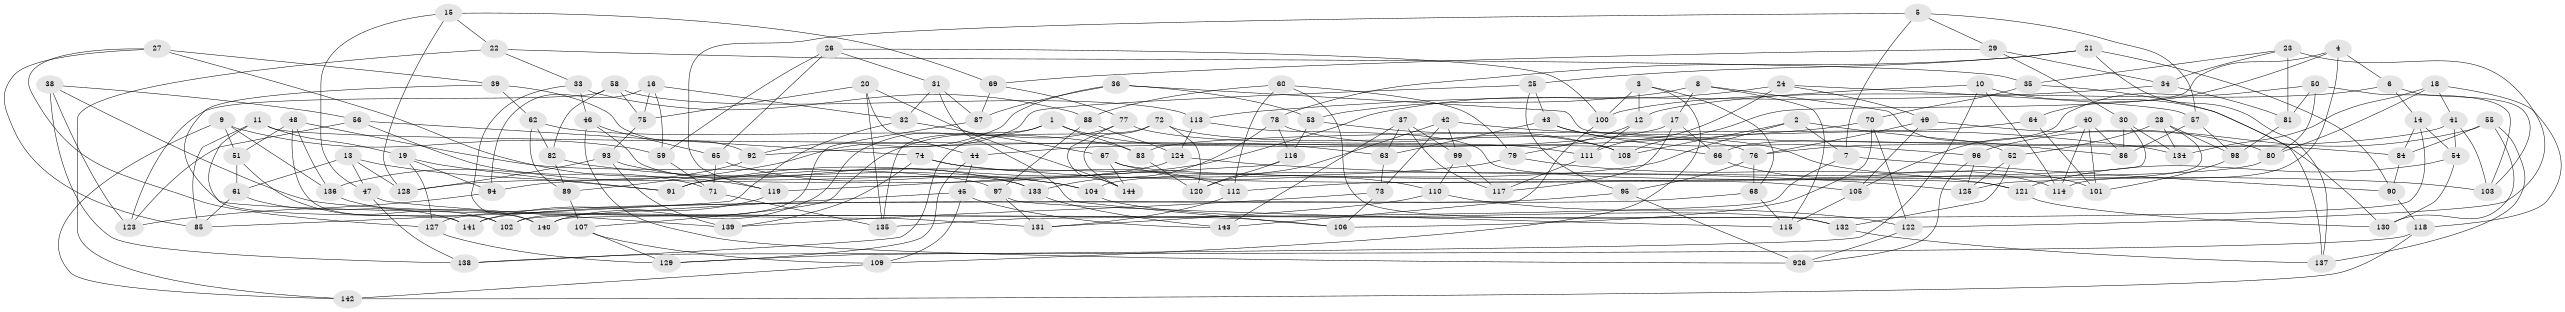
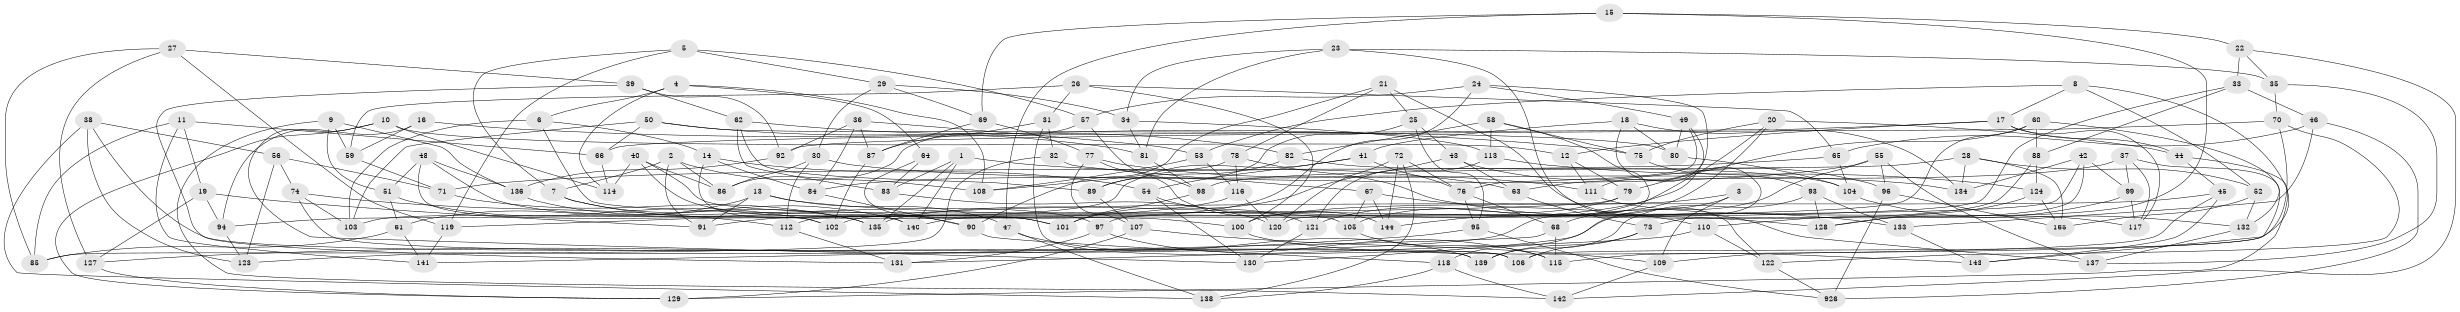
(738, 97) -> none
(1639, 102) -> (1741, 136)
(1965, 192) -> (2060, 228)
